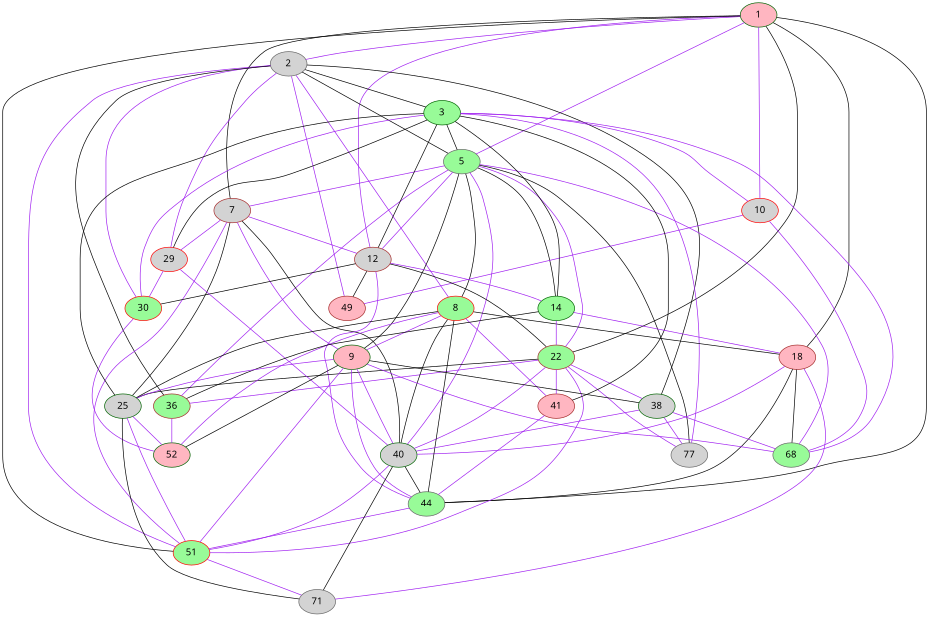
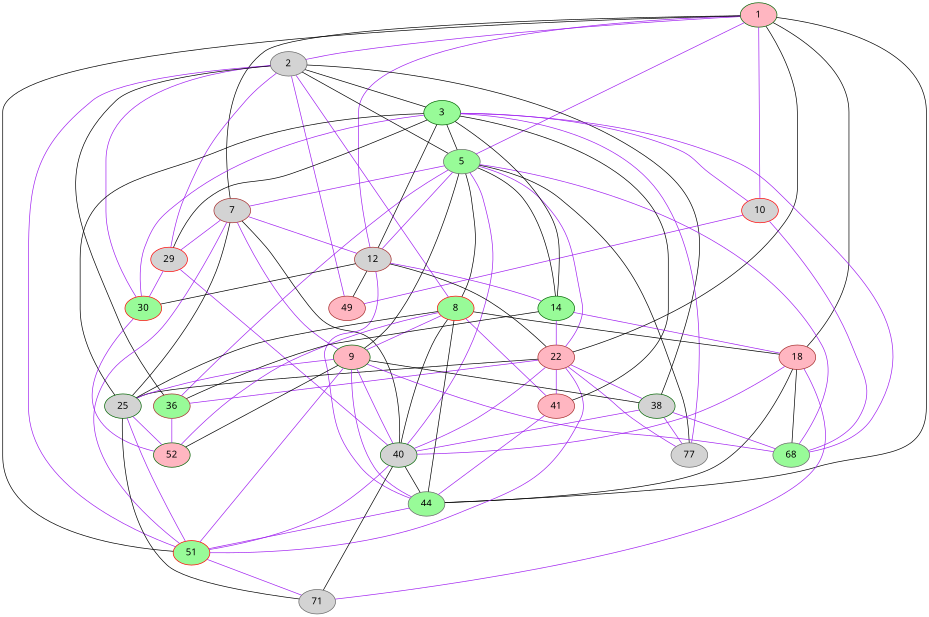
(556, 357) -> (556, 357)
